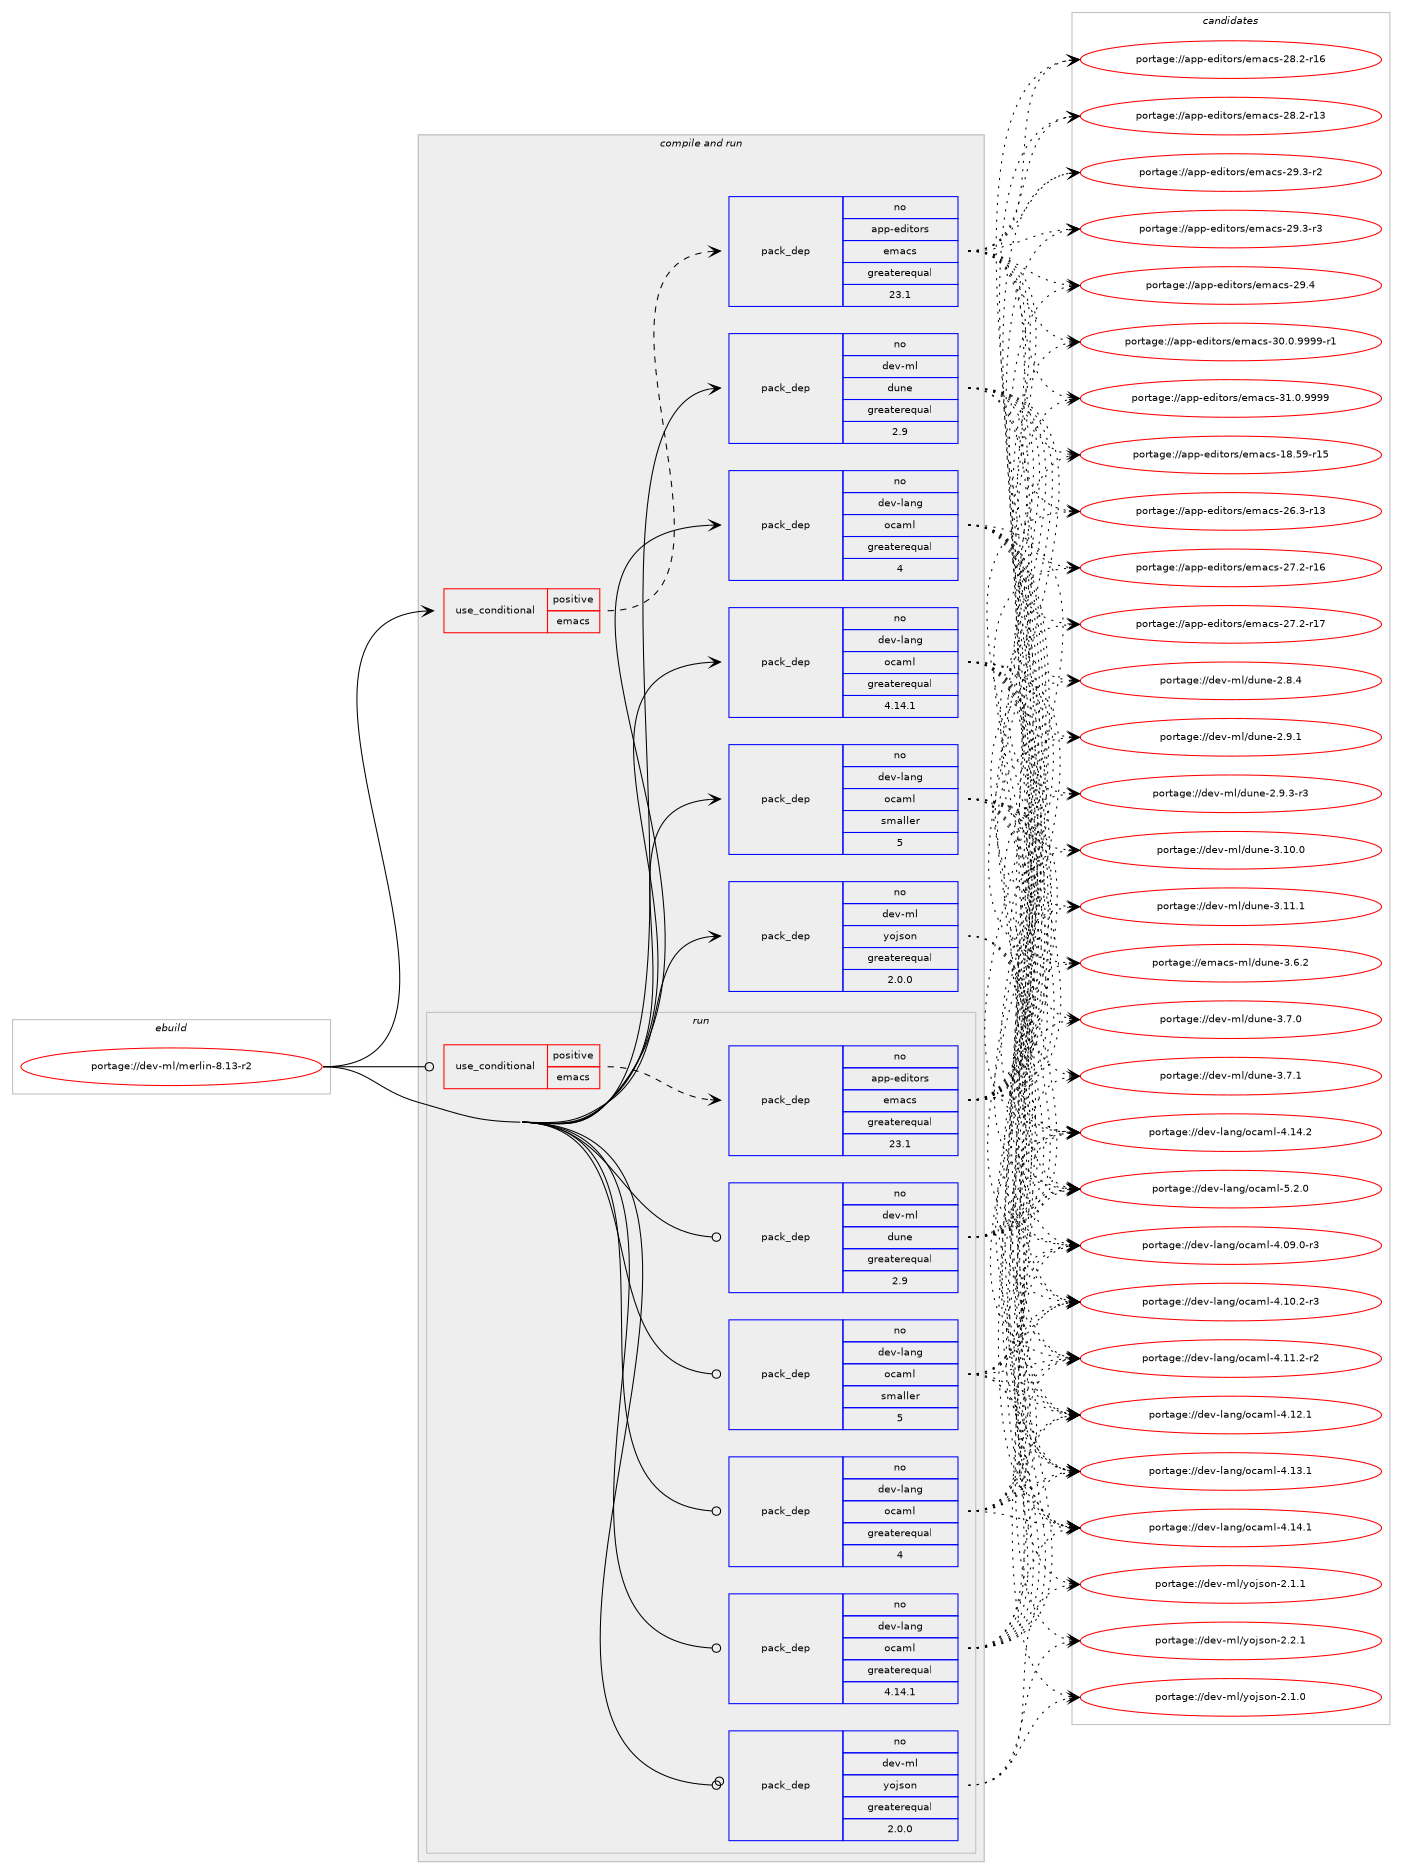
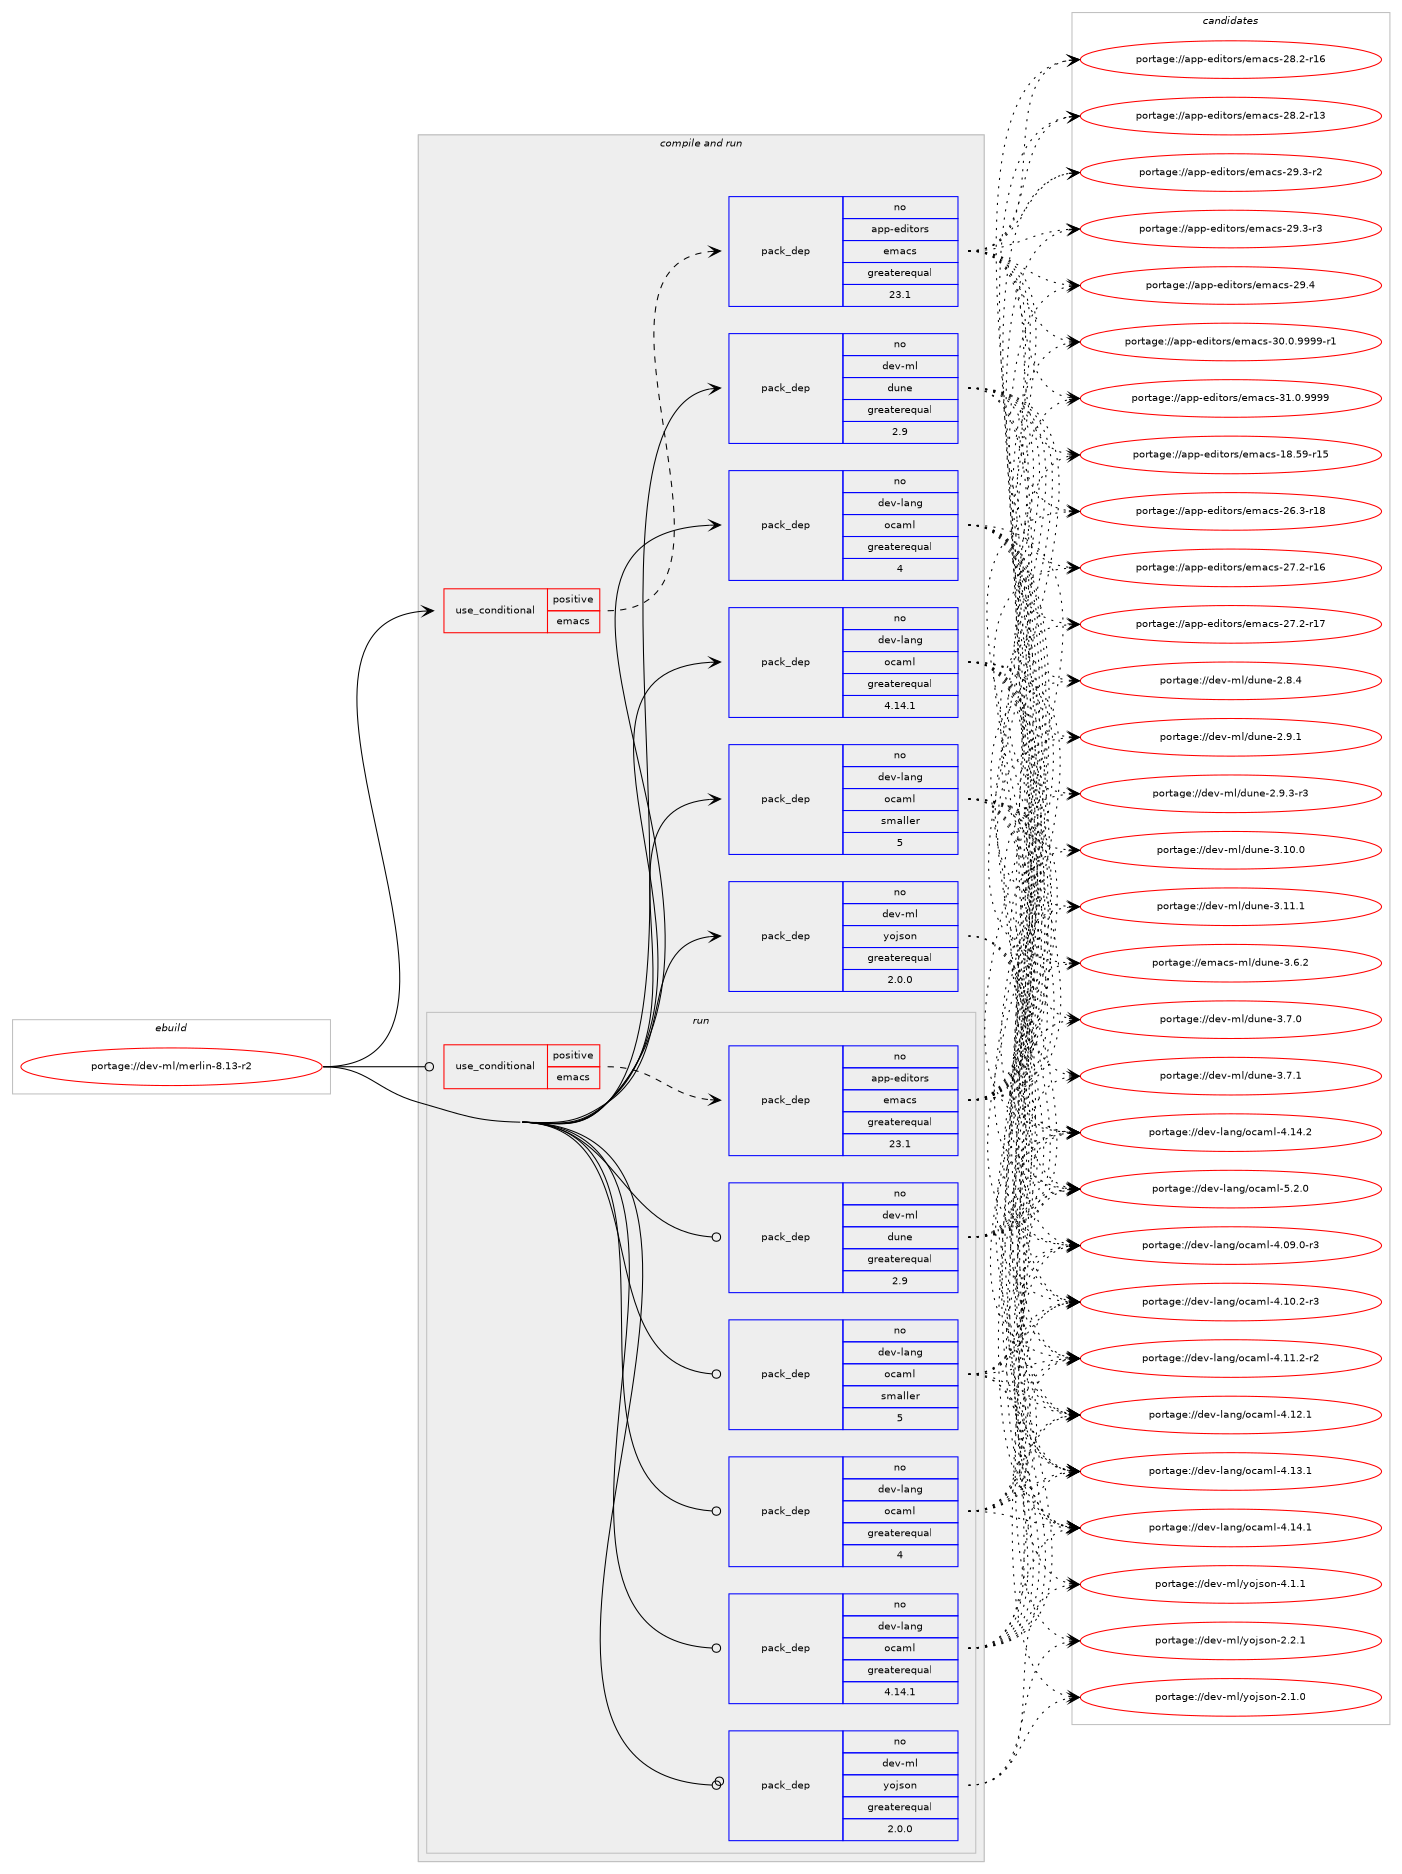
(1231, 511) -> (1231, 511)
(1231, 1584) -> (1231, 1584)
